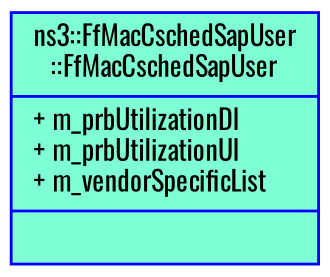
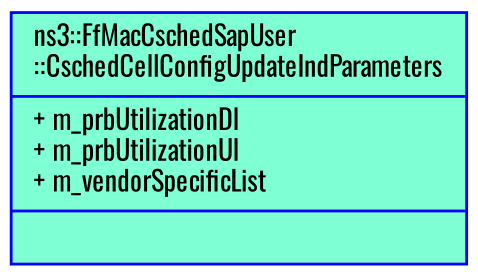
(165, 68) -> (239, 68)
